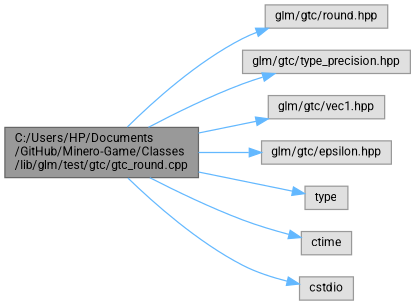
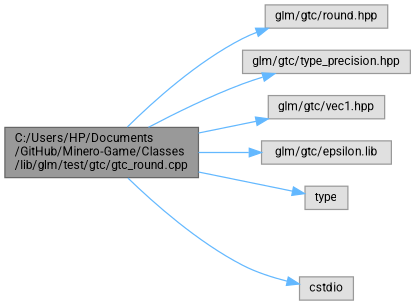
(326, 153) -> (326, 153)
(326, 243) -> none
